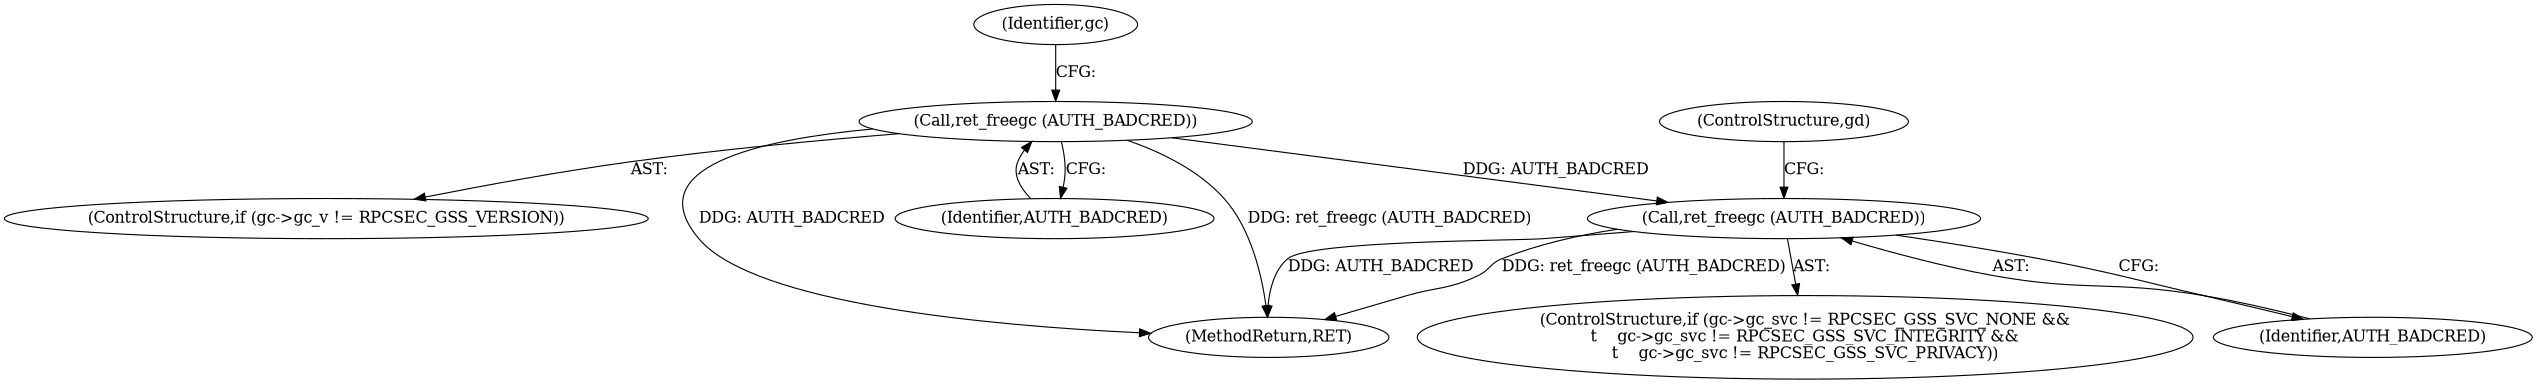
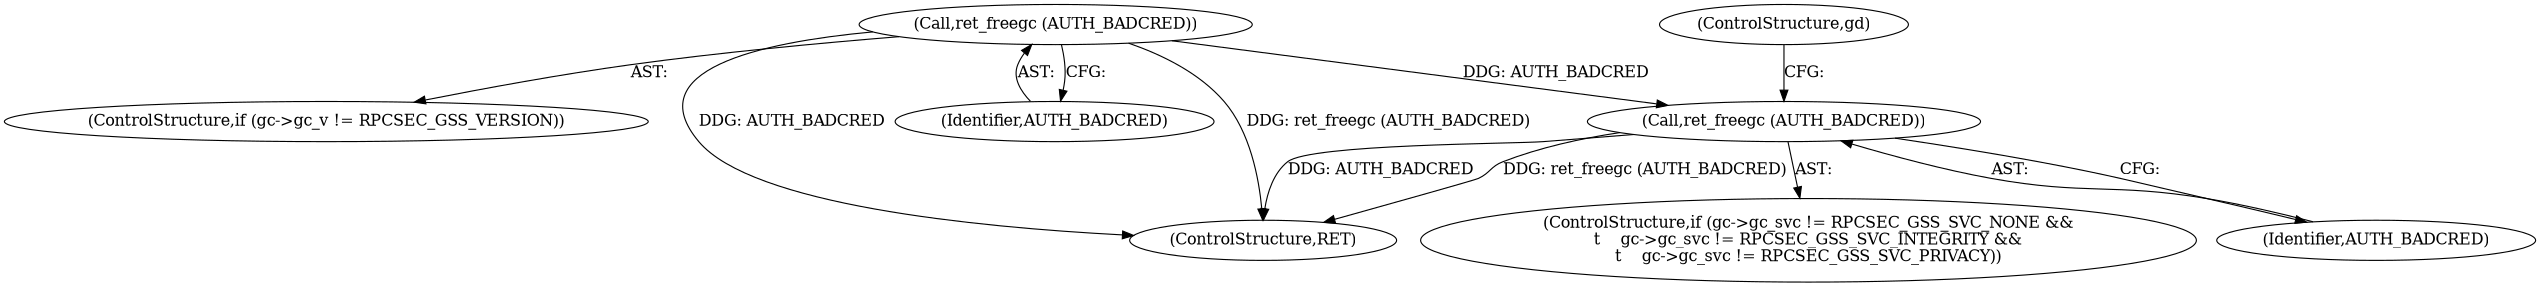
(1056, 25) -> none
(1269, 337) -> (1263, 240)
